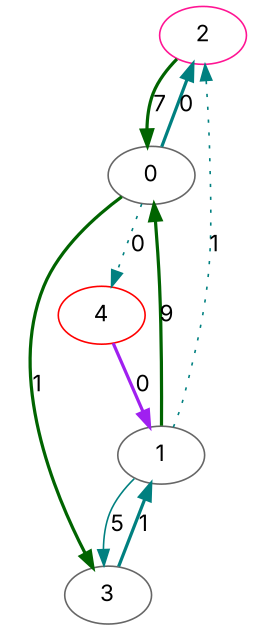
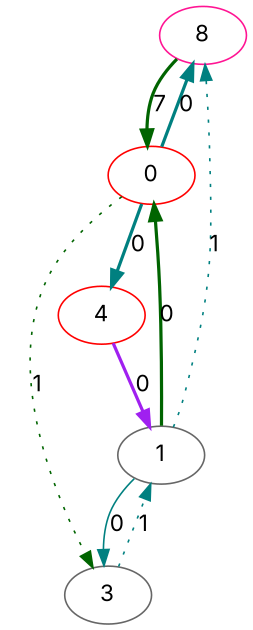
(203, 35) -> (203, 35)
(152, 175) -> (152, 175)
(129, 238) -> (129, 238)
(168, 315) -> (168, 315)
(30, 364) -> (30, 364)
(118, 525) -> (118, 525)
(132, 533) -> (132, 533)
